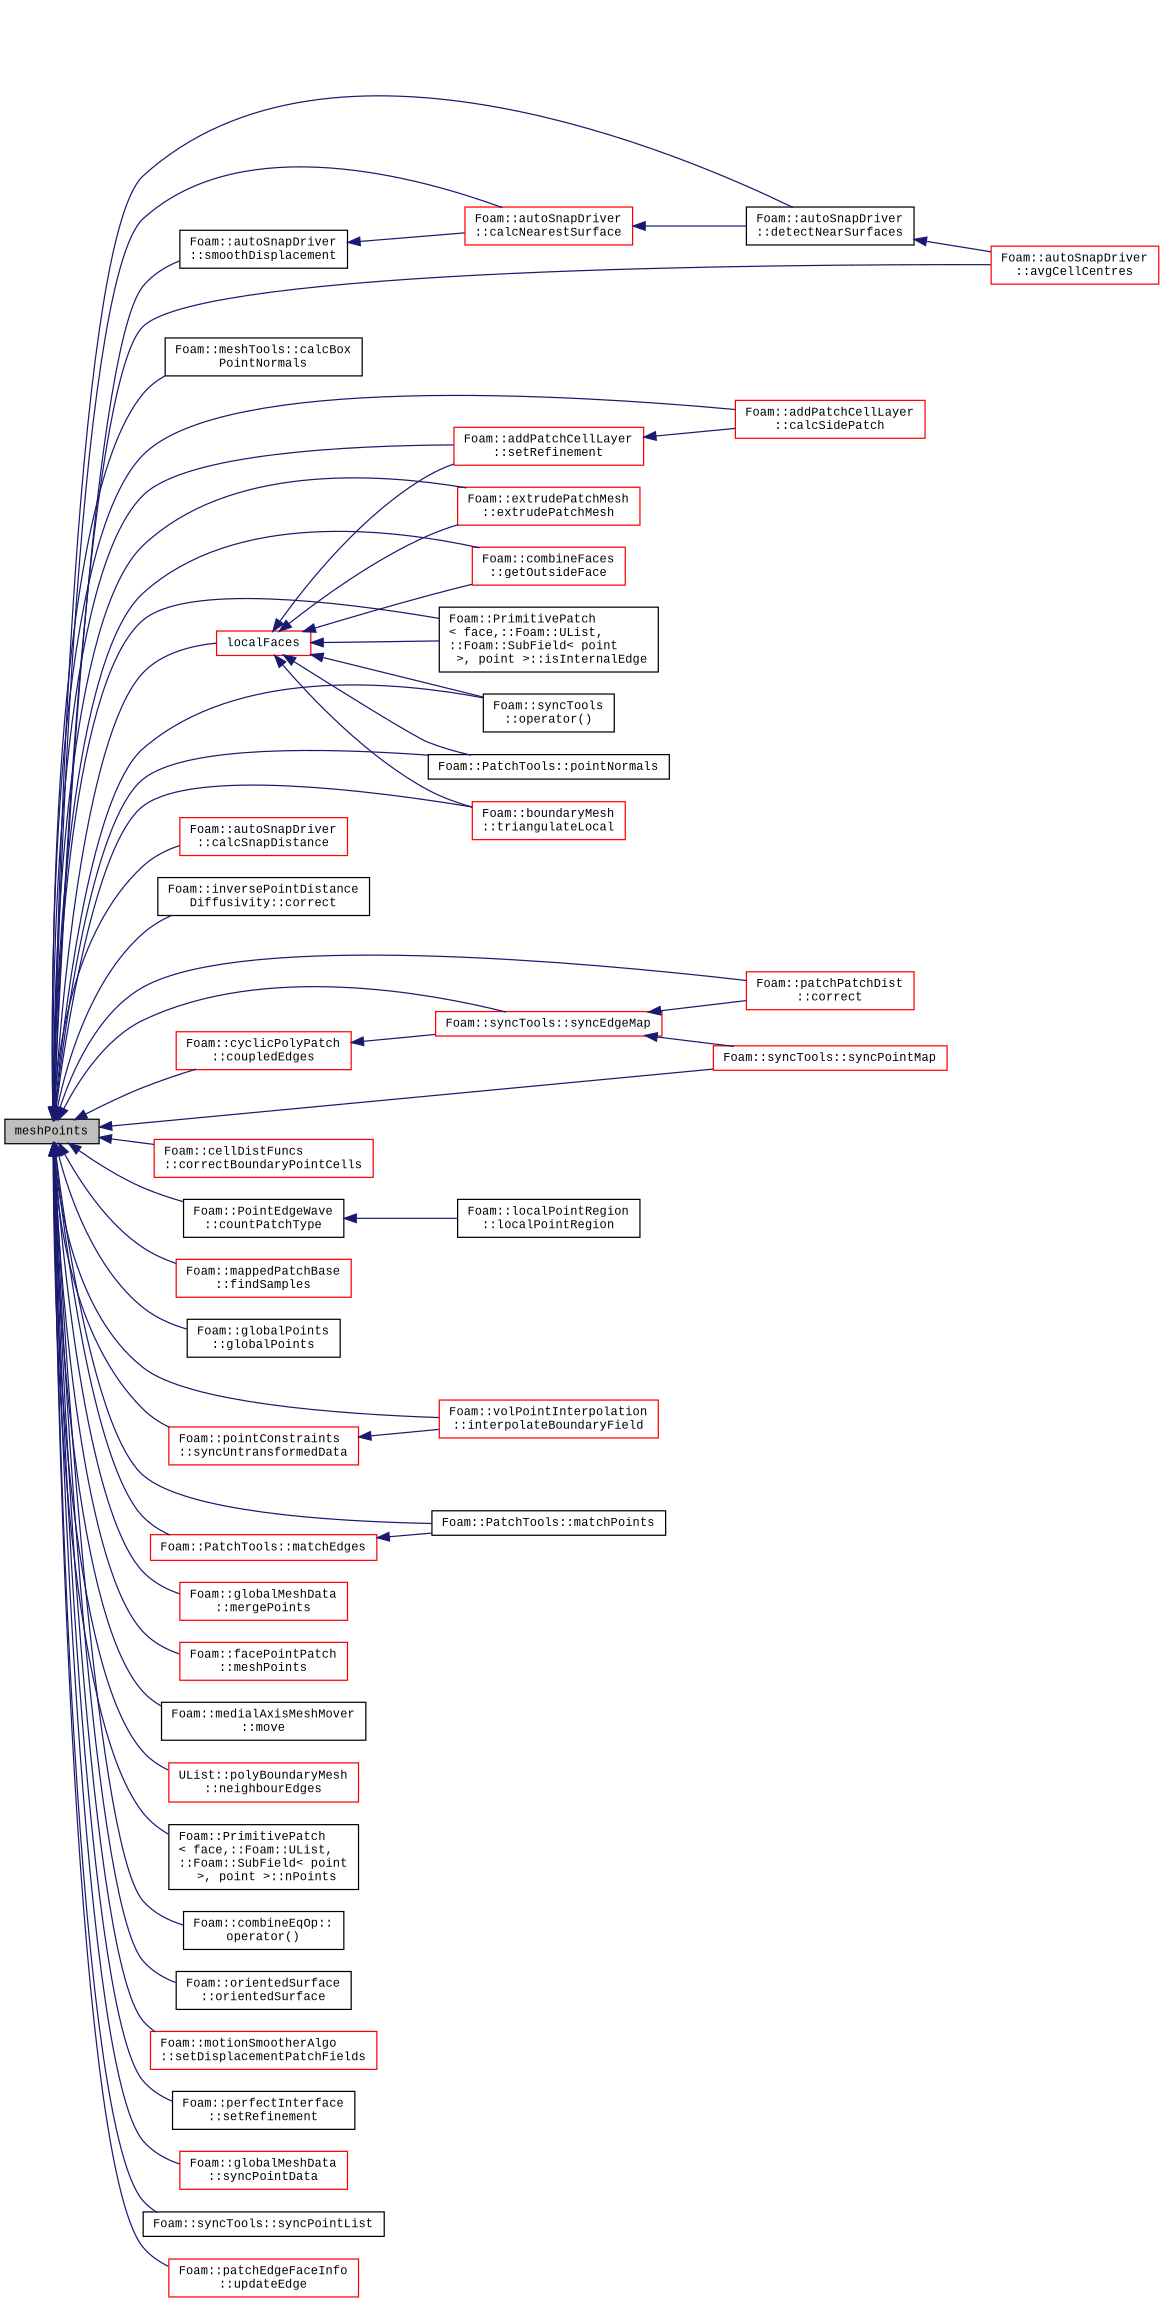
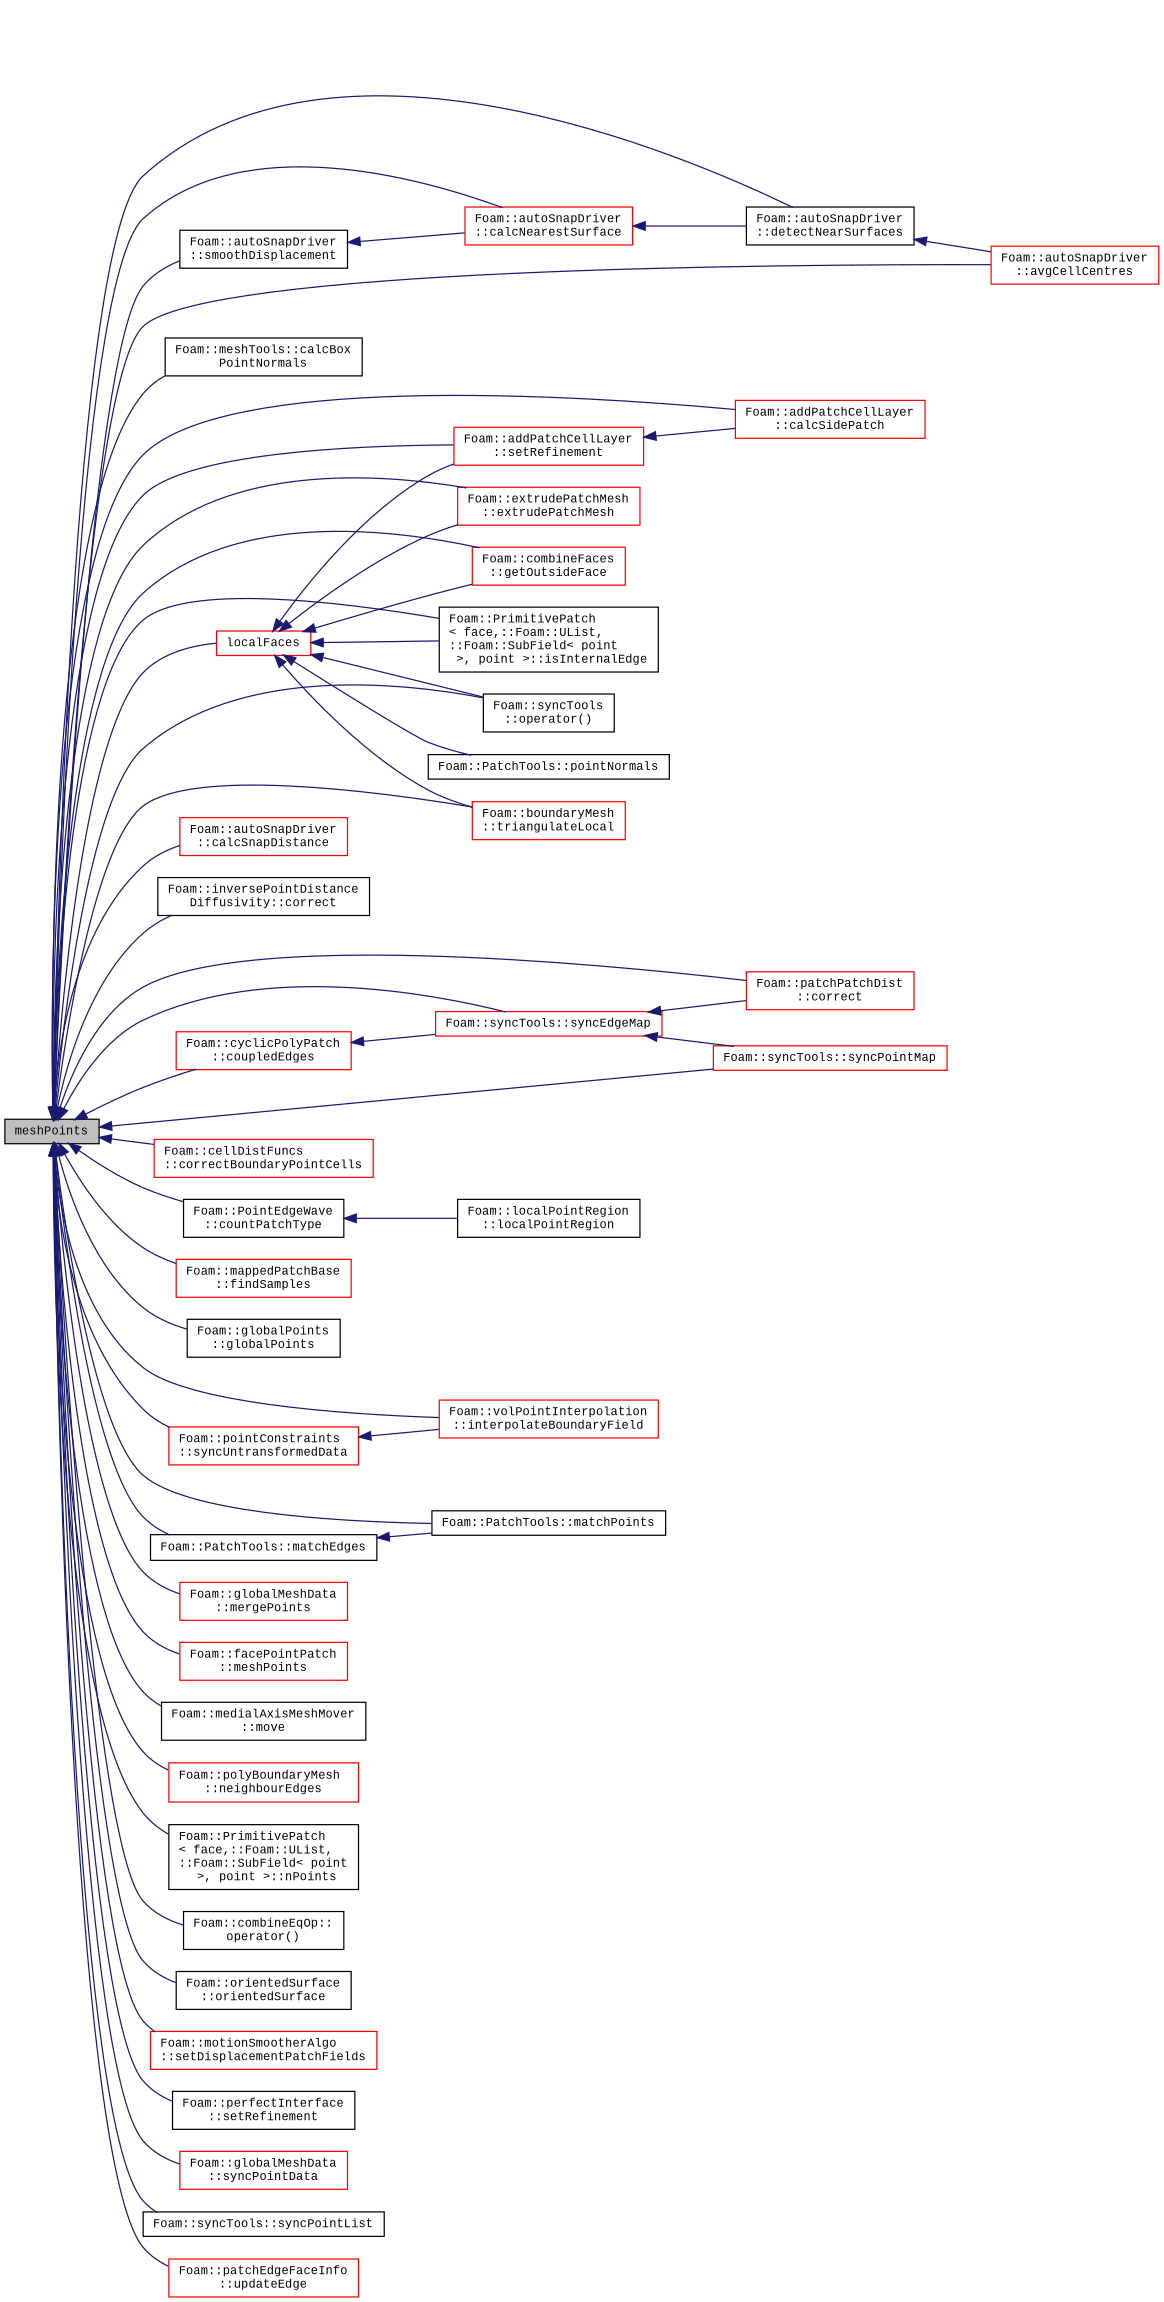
(126, 800) -> none
(264, 1548) -> (264, 1548)
(264, 1782) -> (264, 1782)
